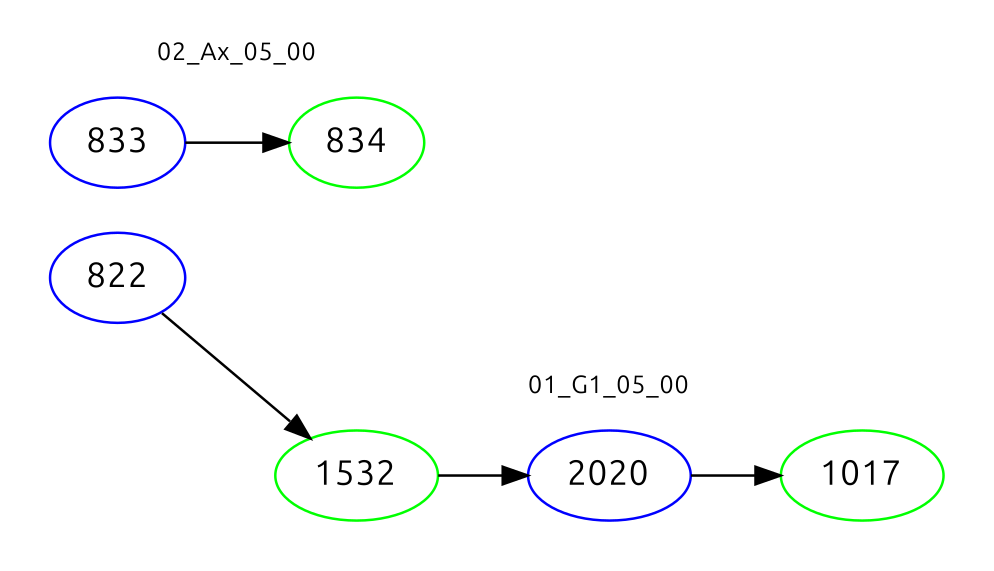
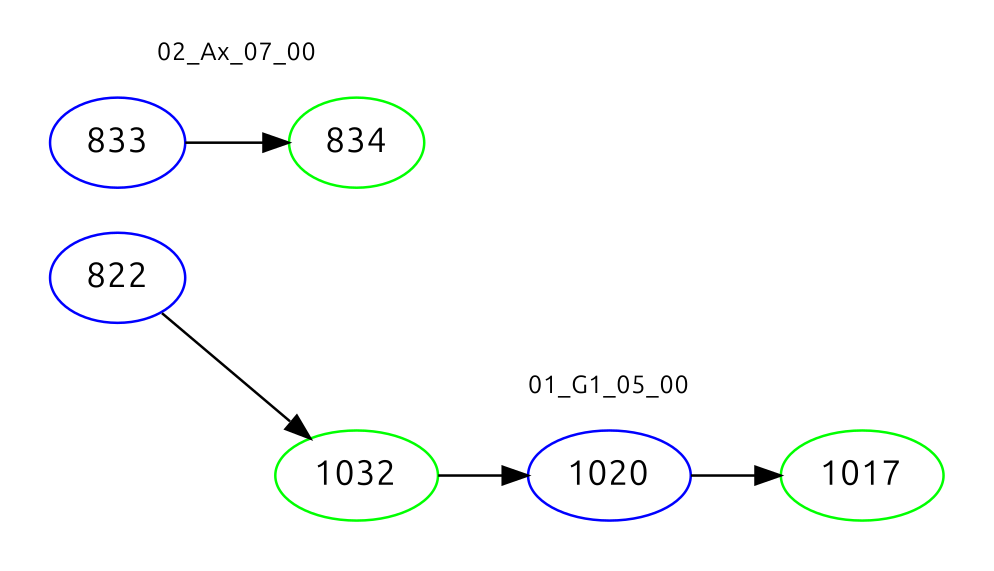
(237, 54) -> (237, 54)
(357, 476) -> (357, 476)
(609, 476) -> (609, 476)
